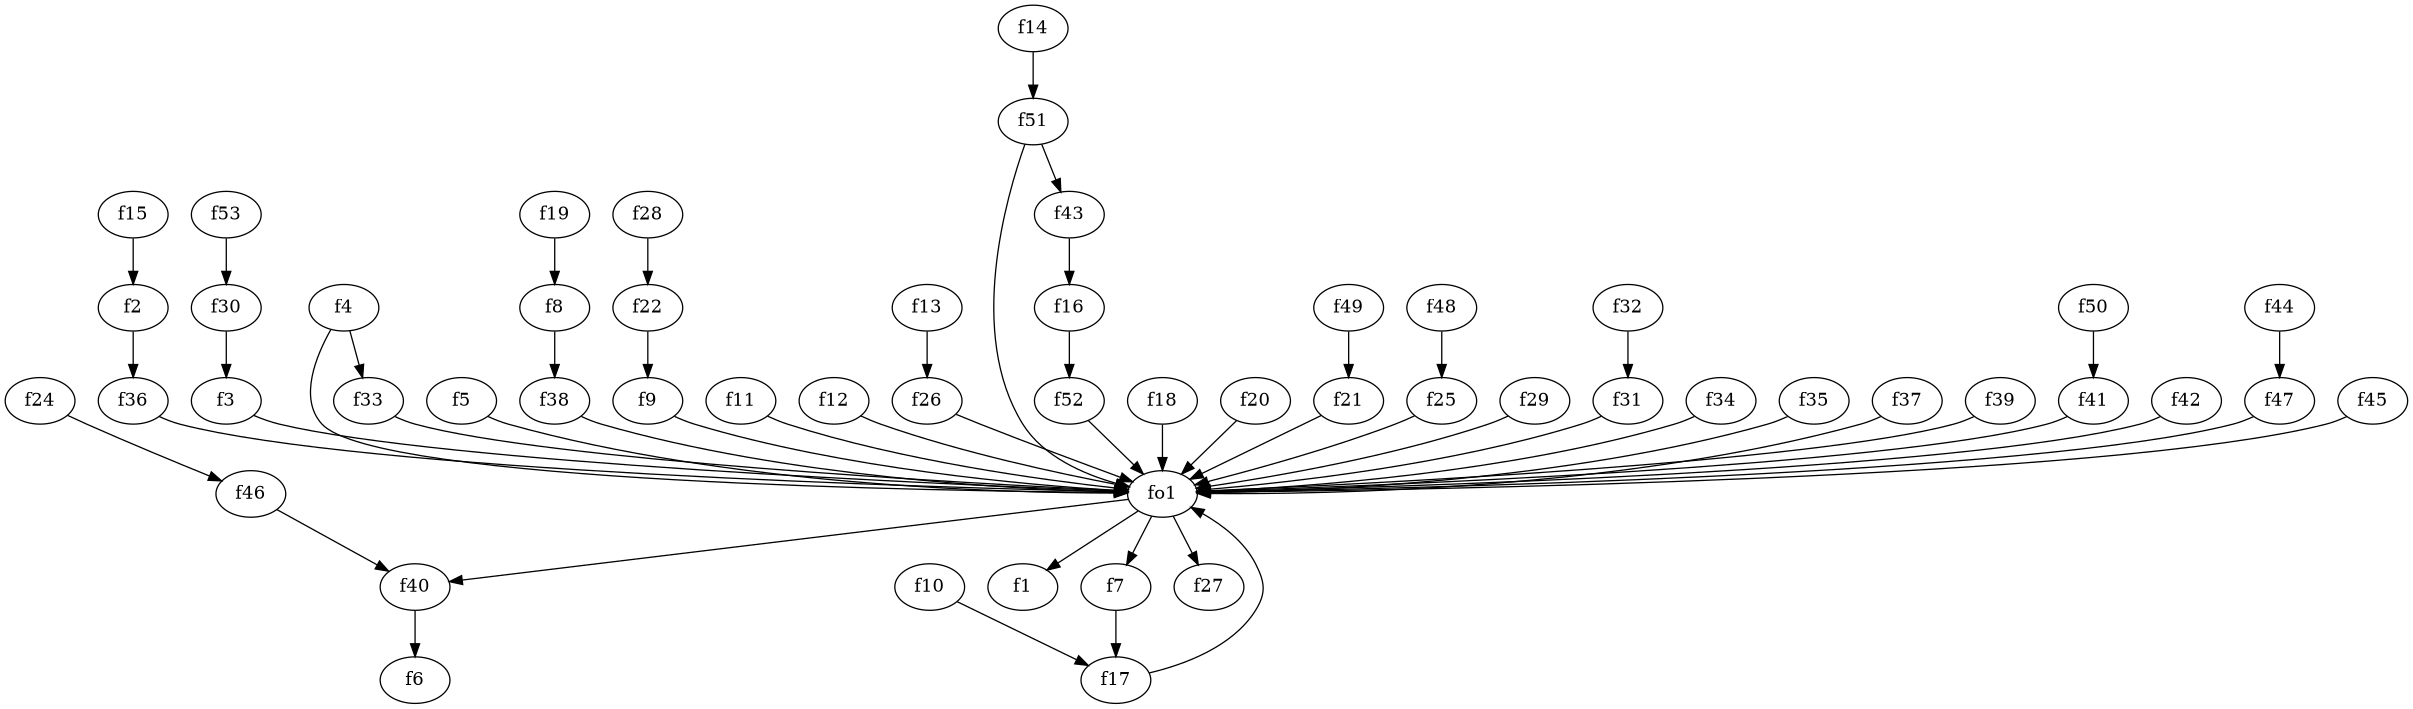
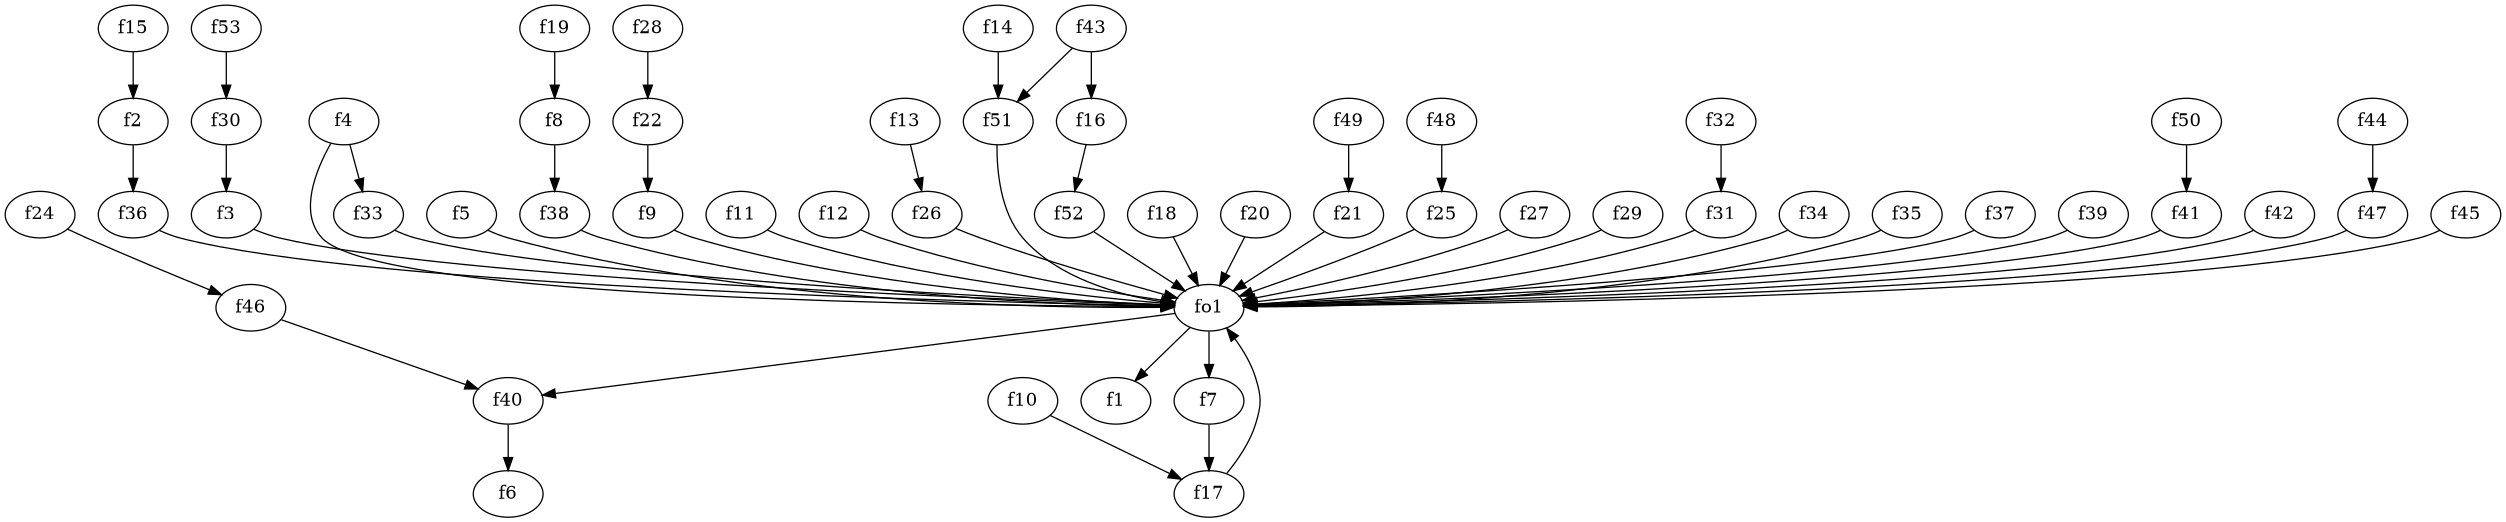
(1049, 162) -> (1050, 70)
(1183, 535) -> (1383, 269)
